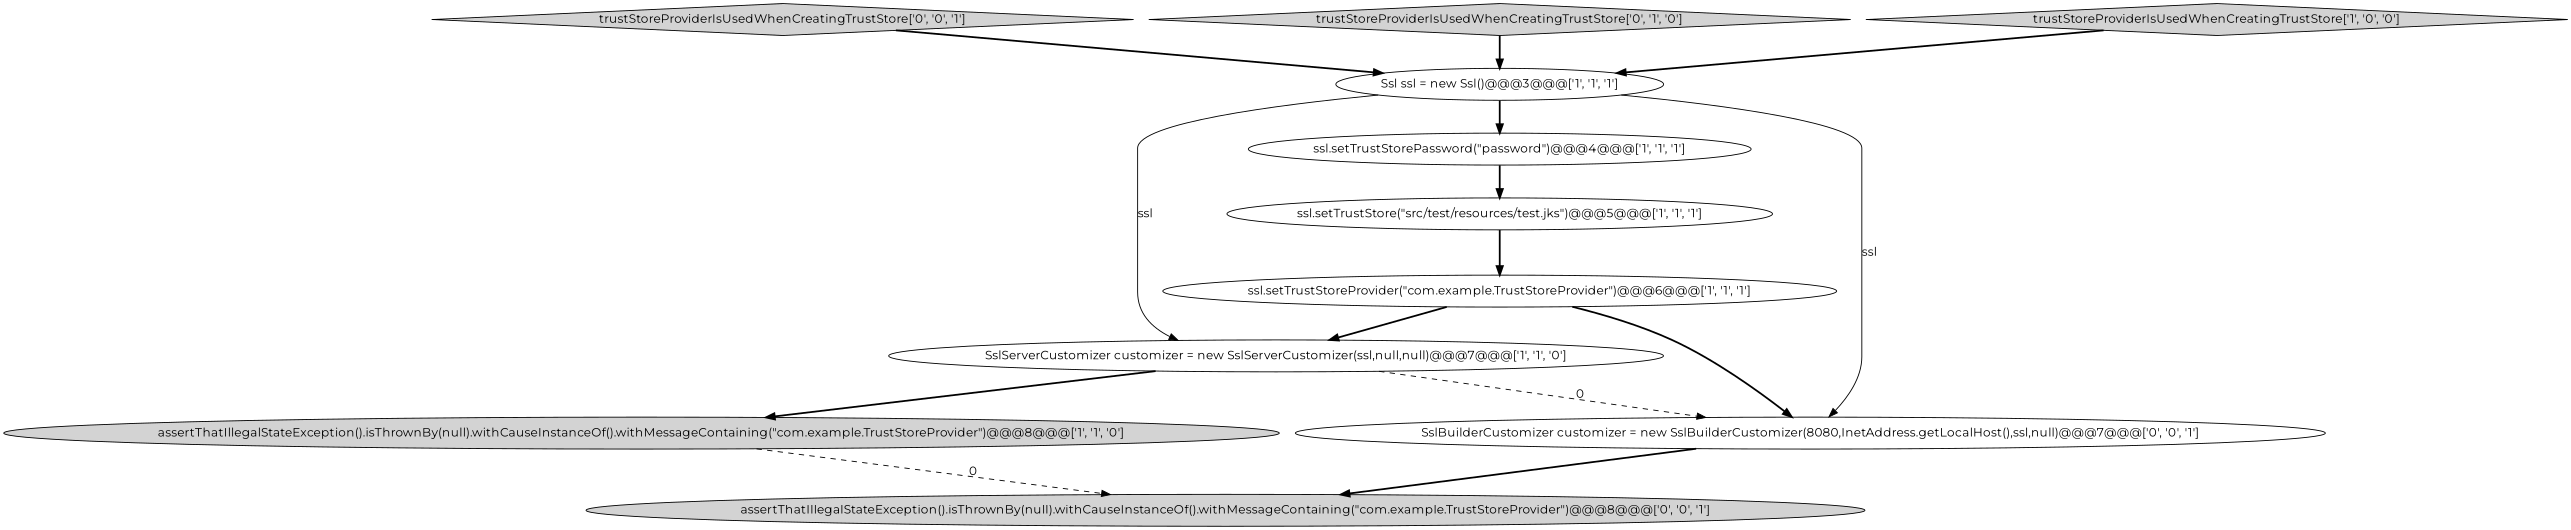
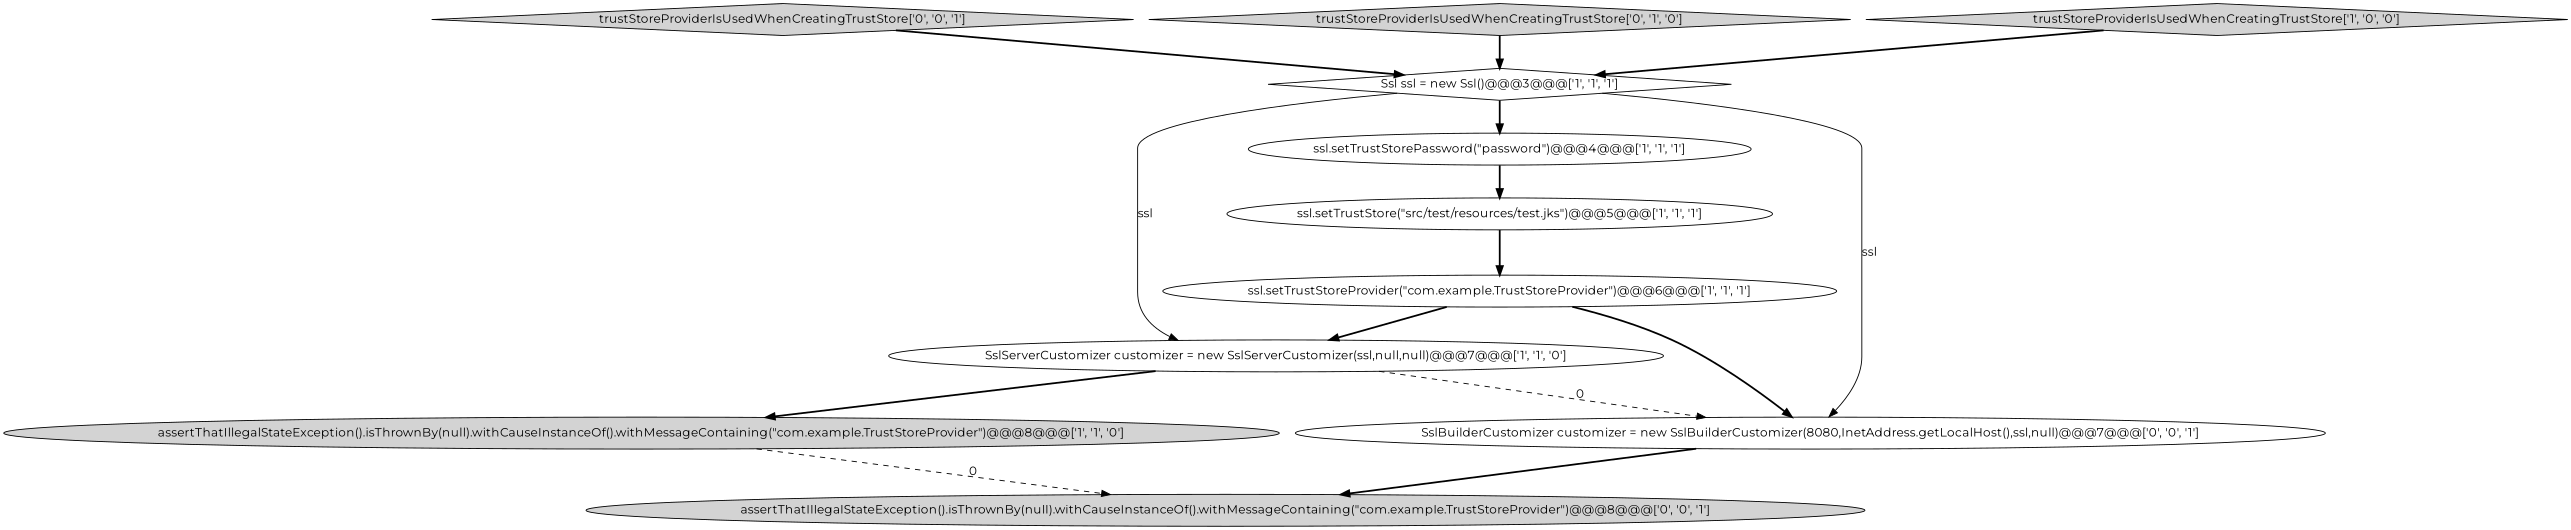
(1500, 84) -> (1500, 84)
